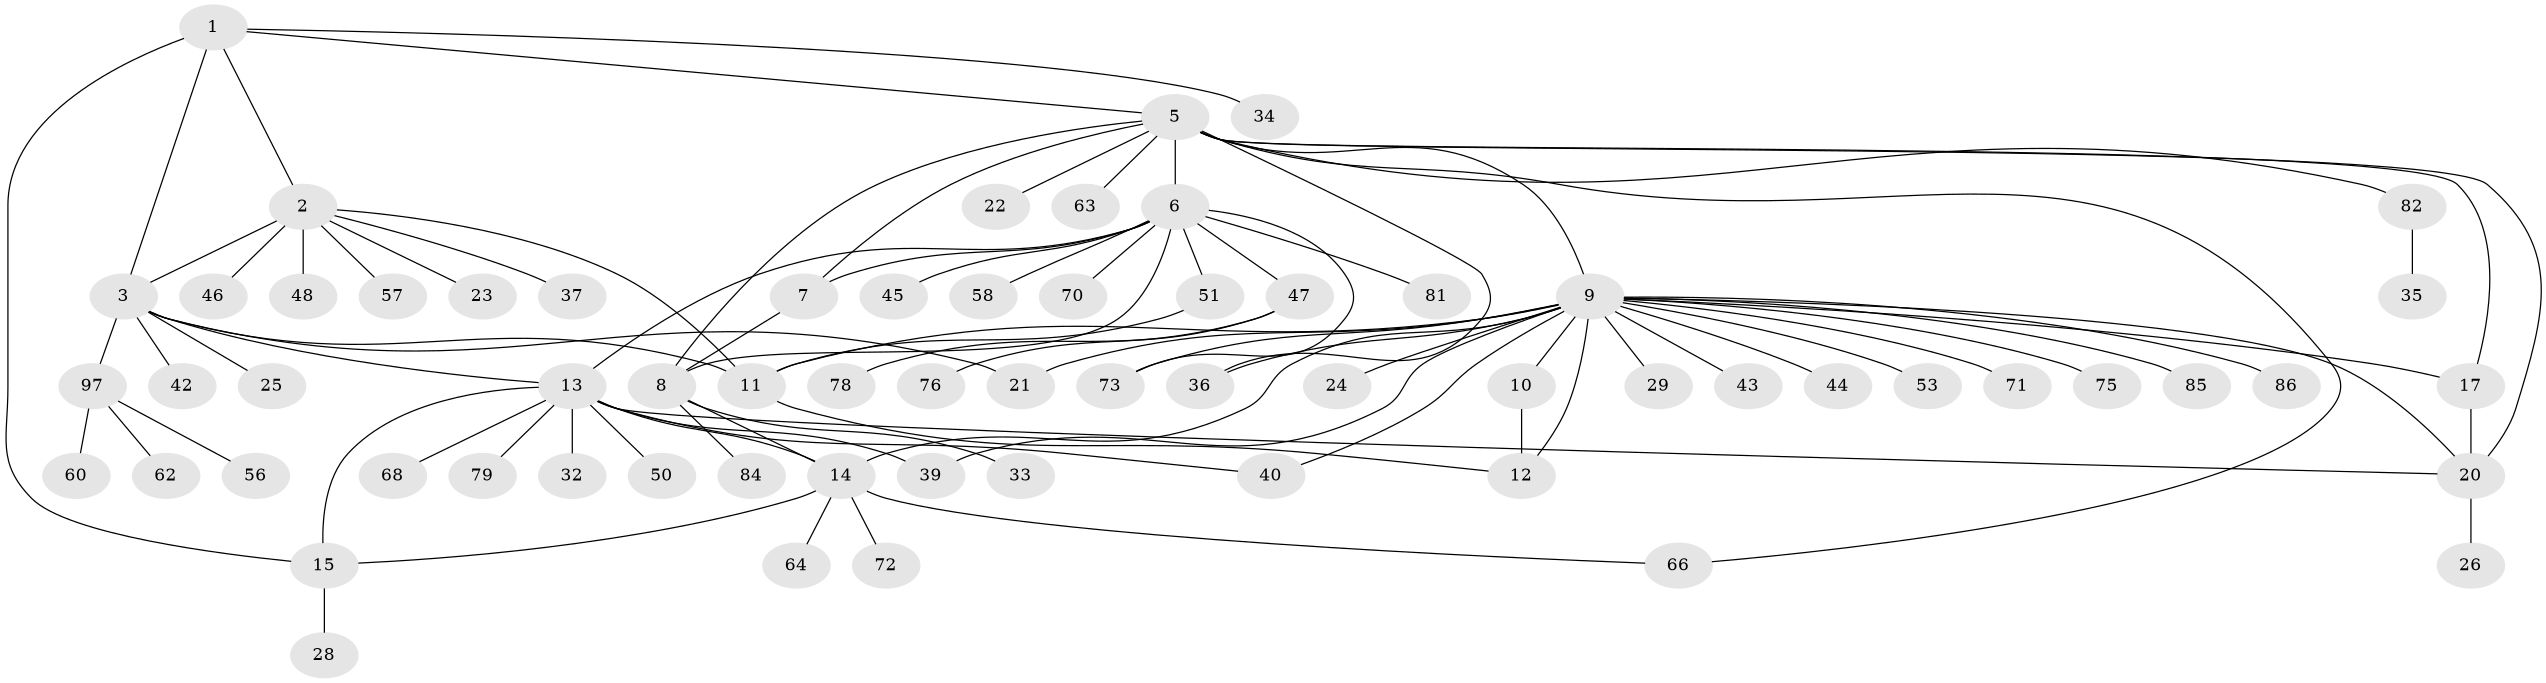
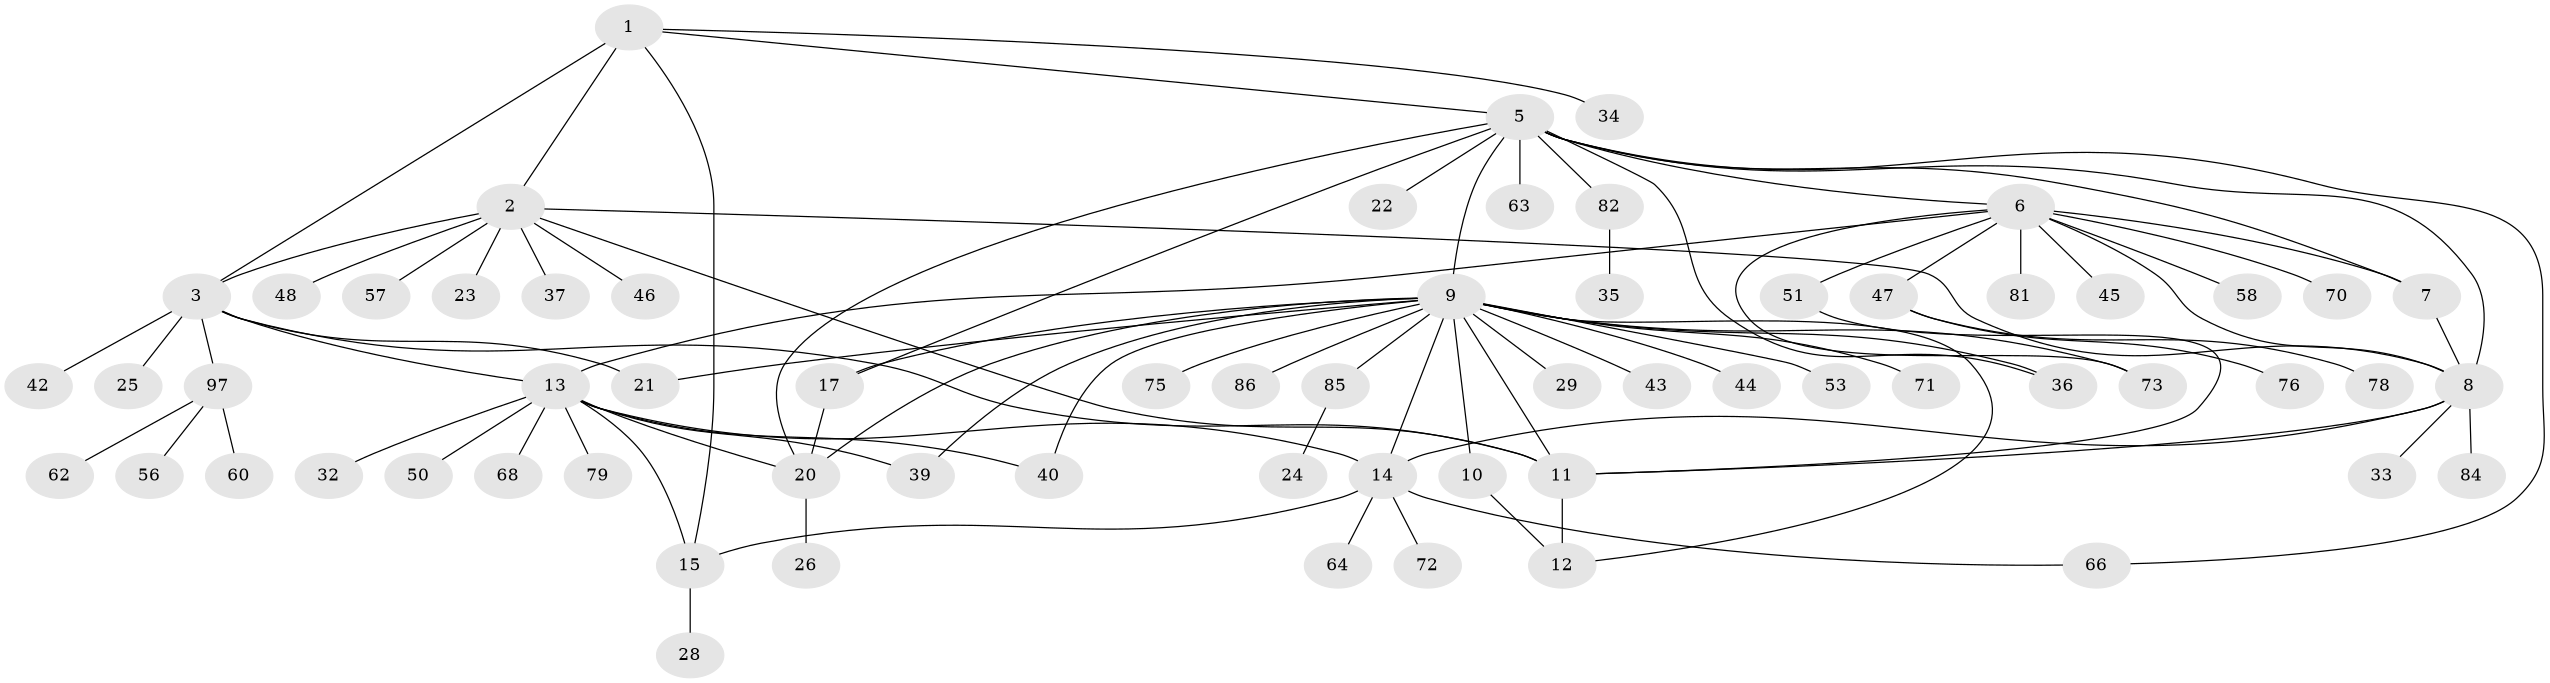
none -> (1508, 242)
(1462, 339) -> (1312, 435)
none -> (2064, 451)
